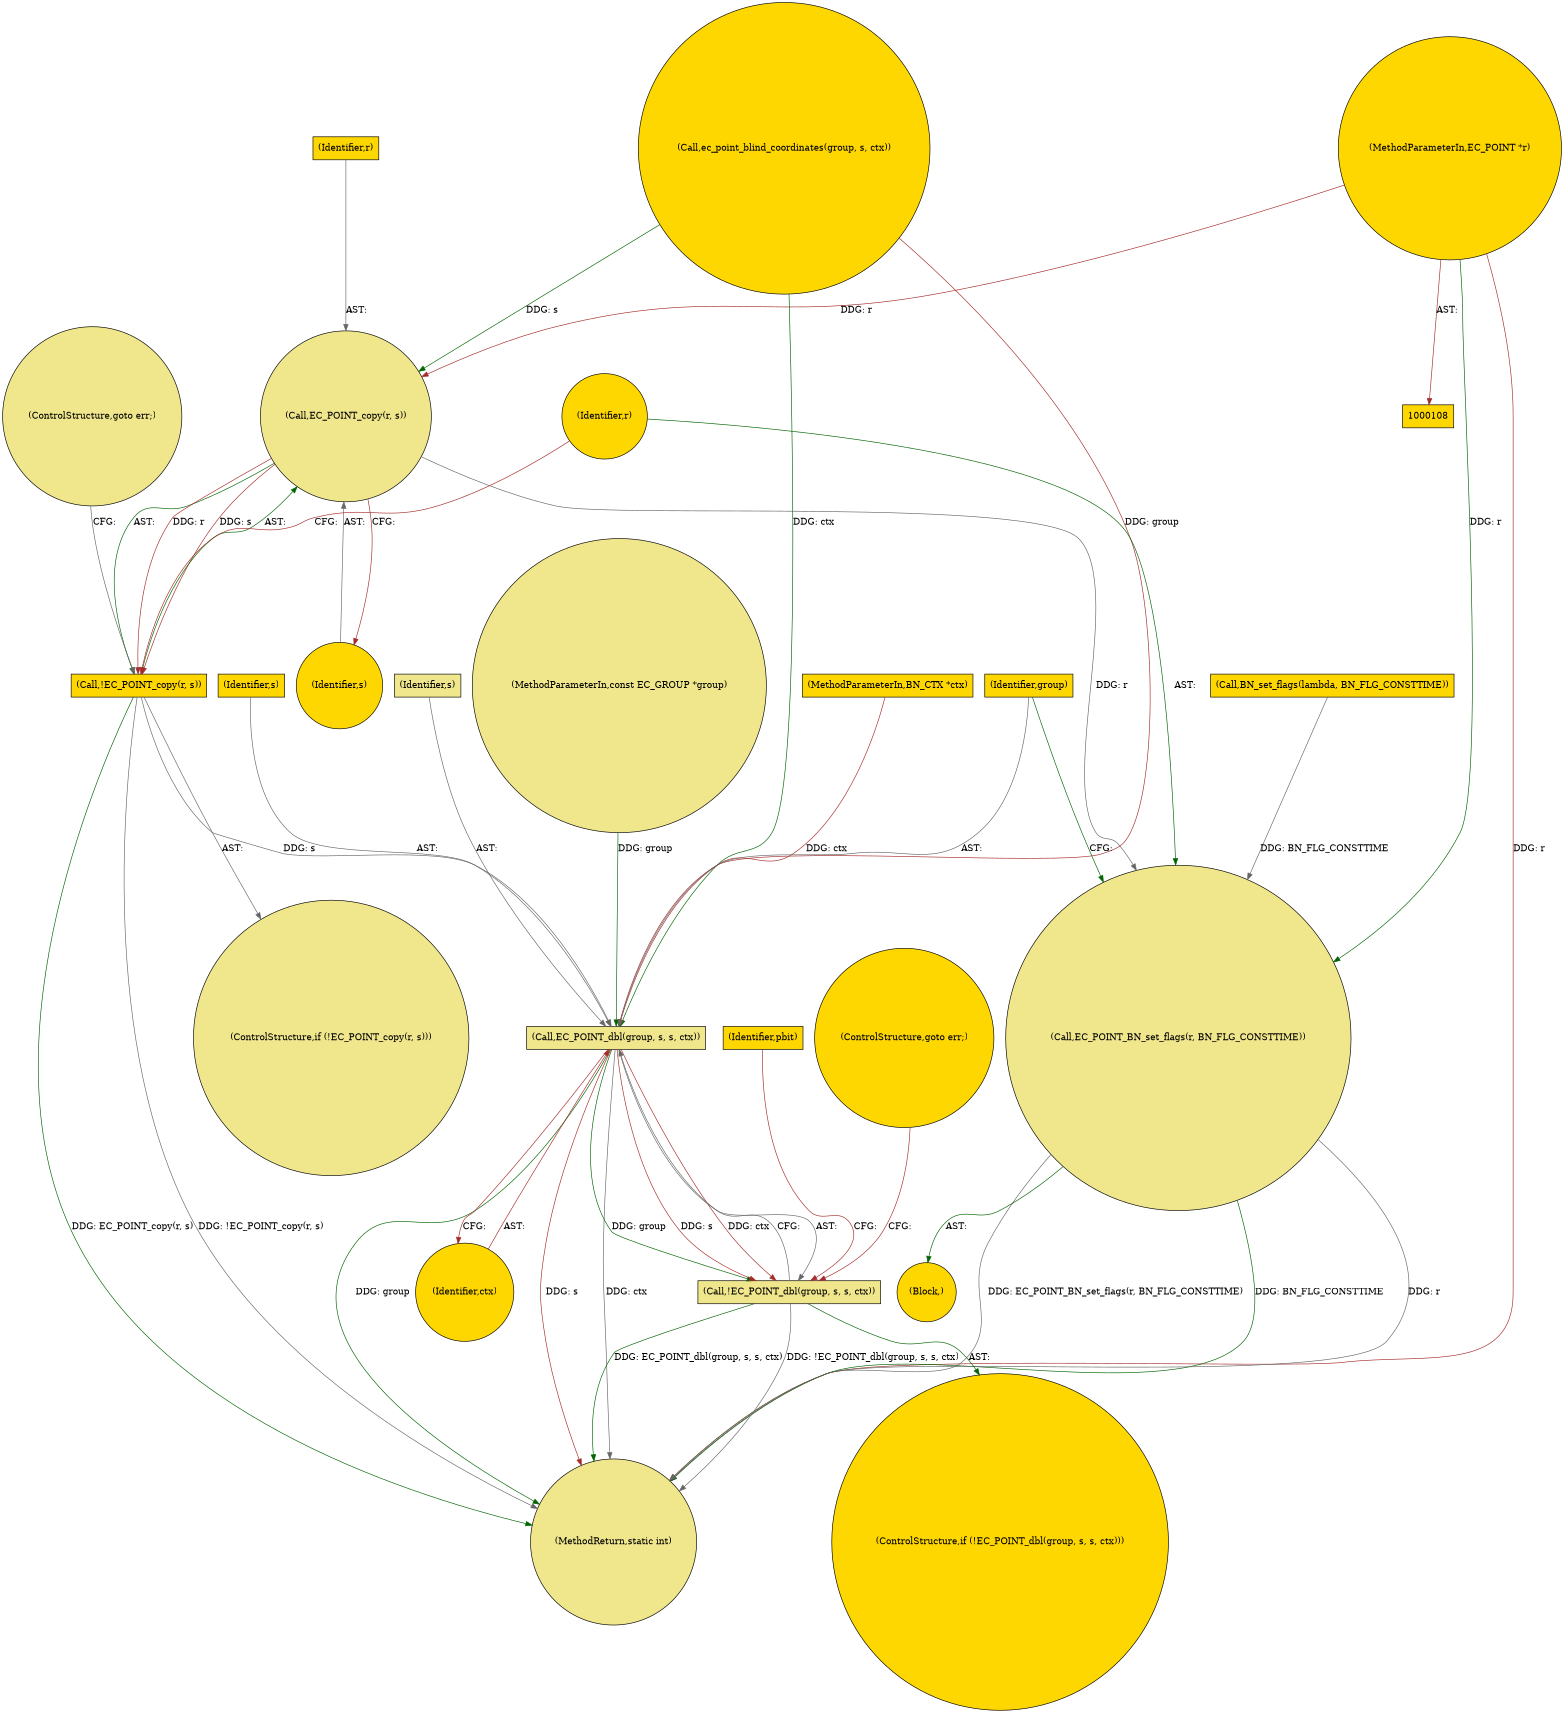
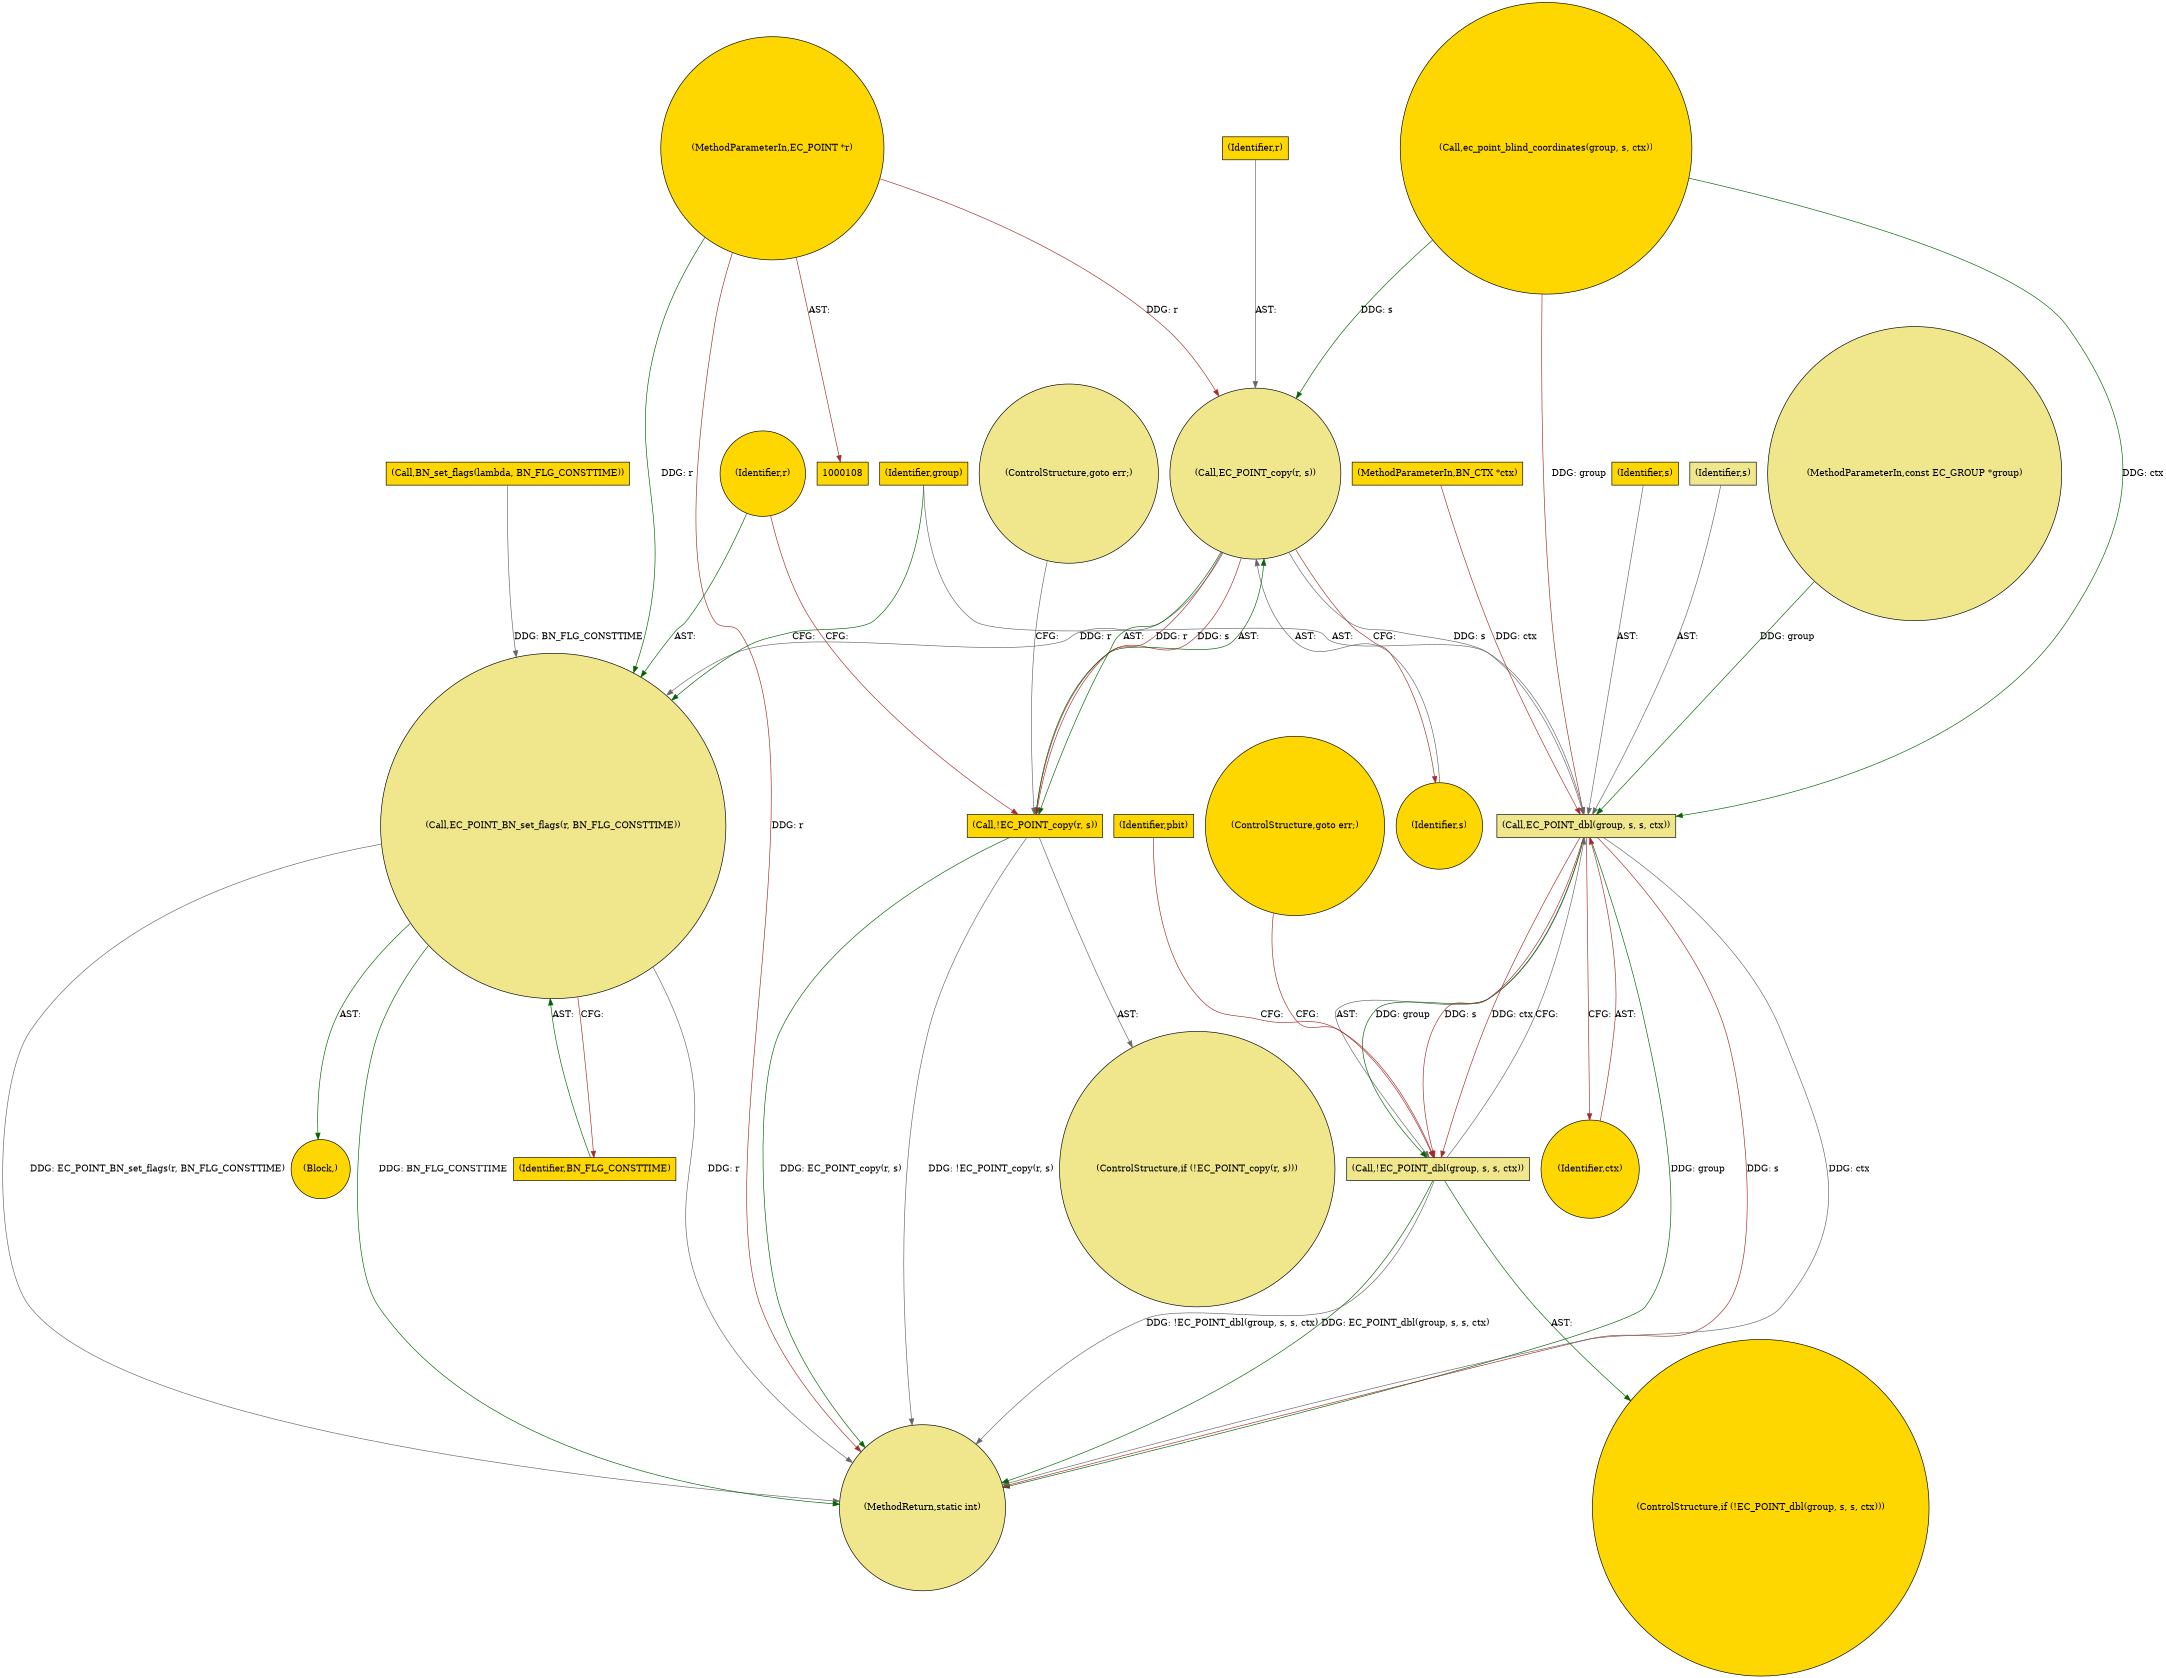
(369, 855) -> (1443, 639)
none -> (595, 1169)
